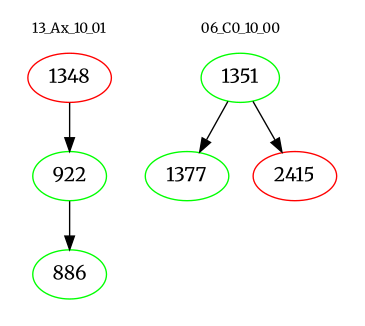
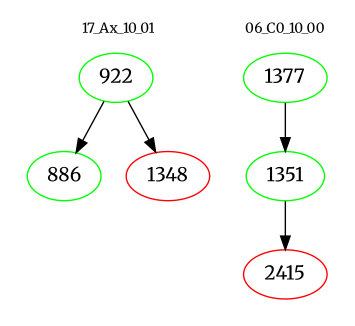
(70, 29) -> (119, 29)
(70, 120) -> (139, 121)
(217, 121) -> (285, 120)
